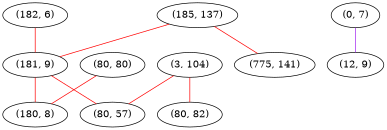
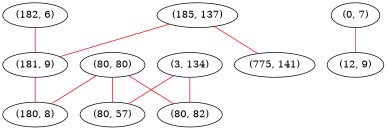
(190, 65) -> (190, 65)
(69, 87) -> (113, 90)
none -> (147, 87)
